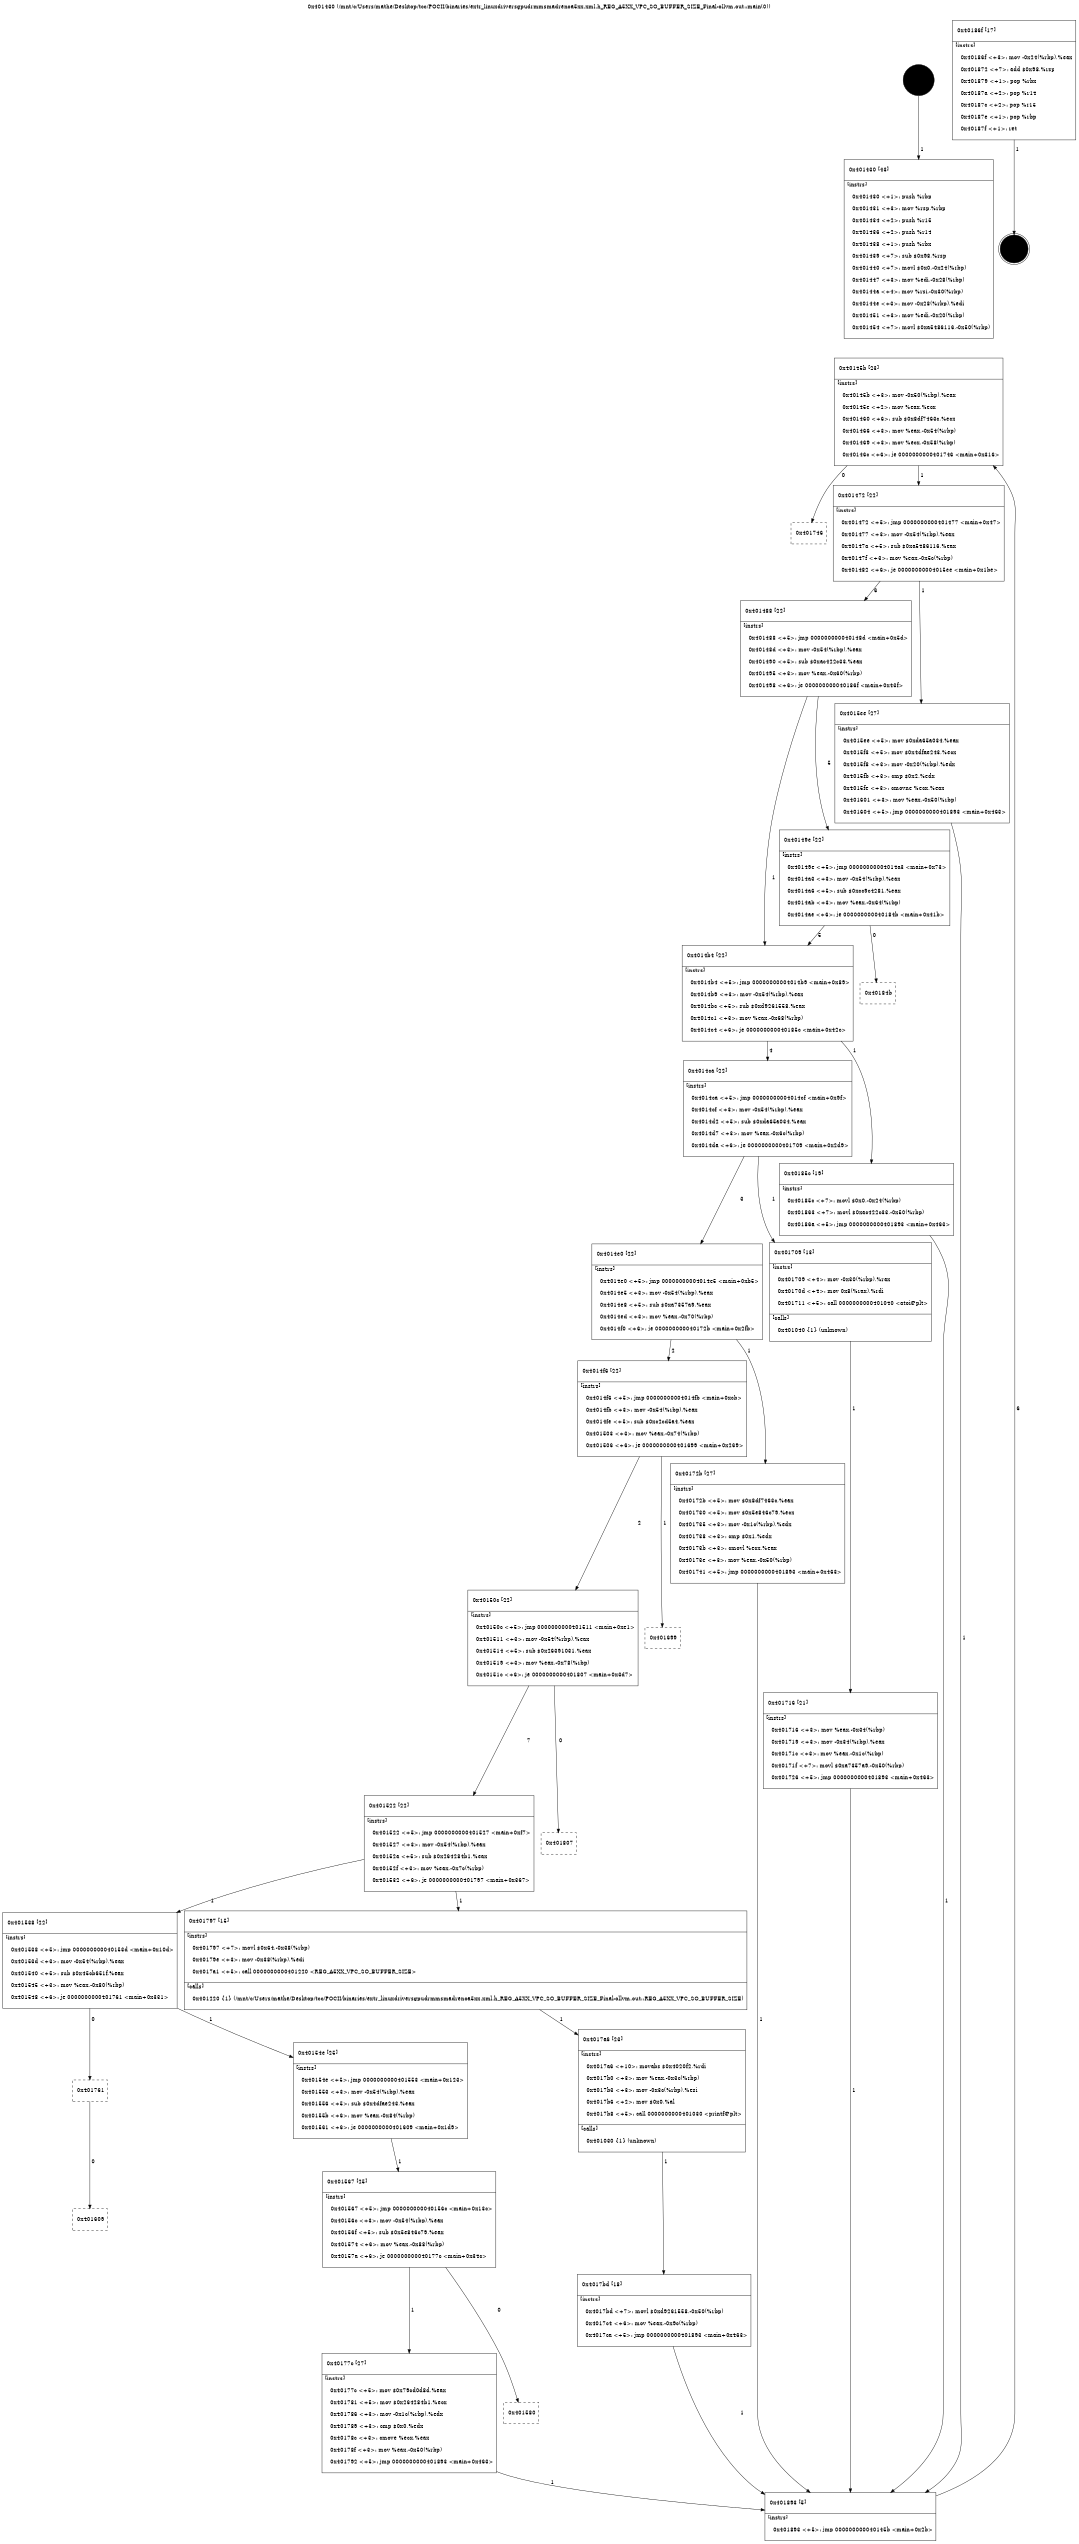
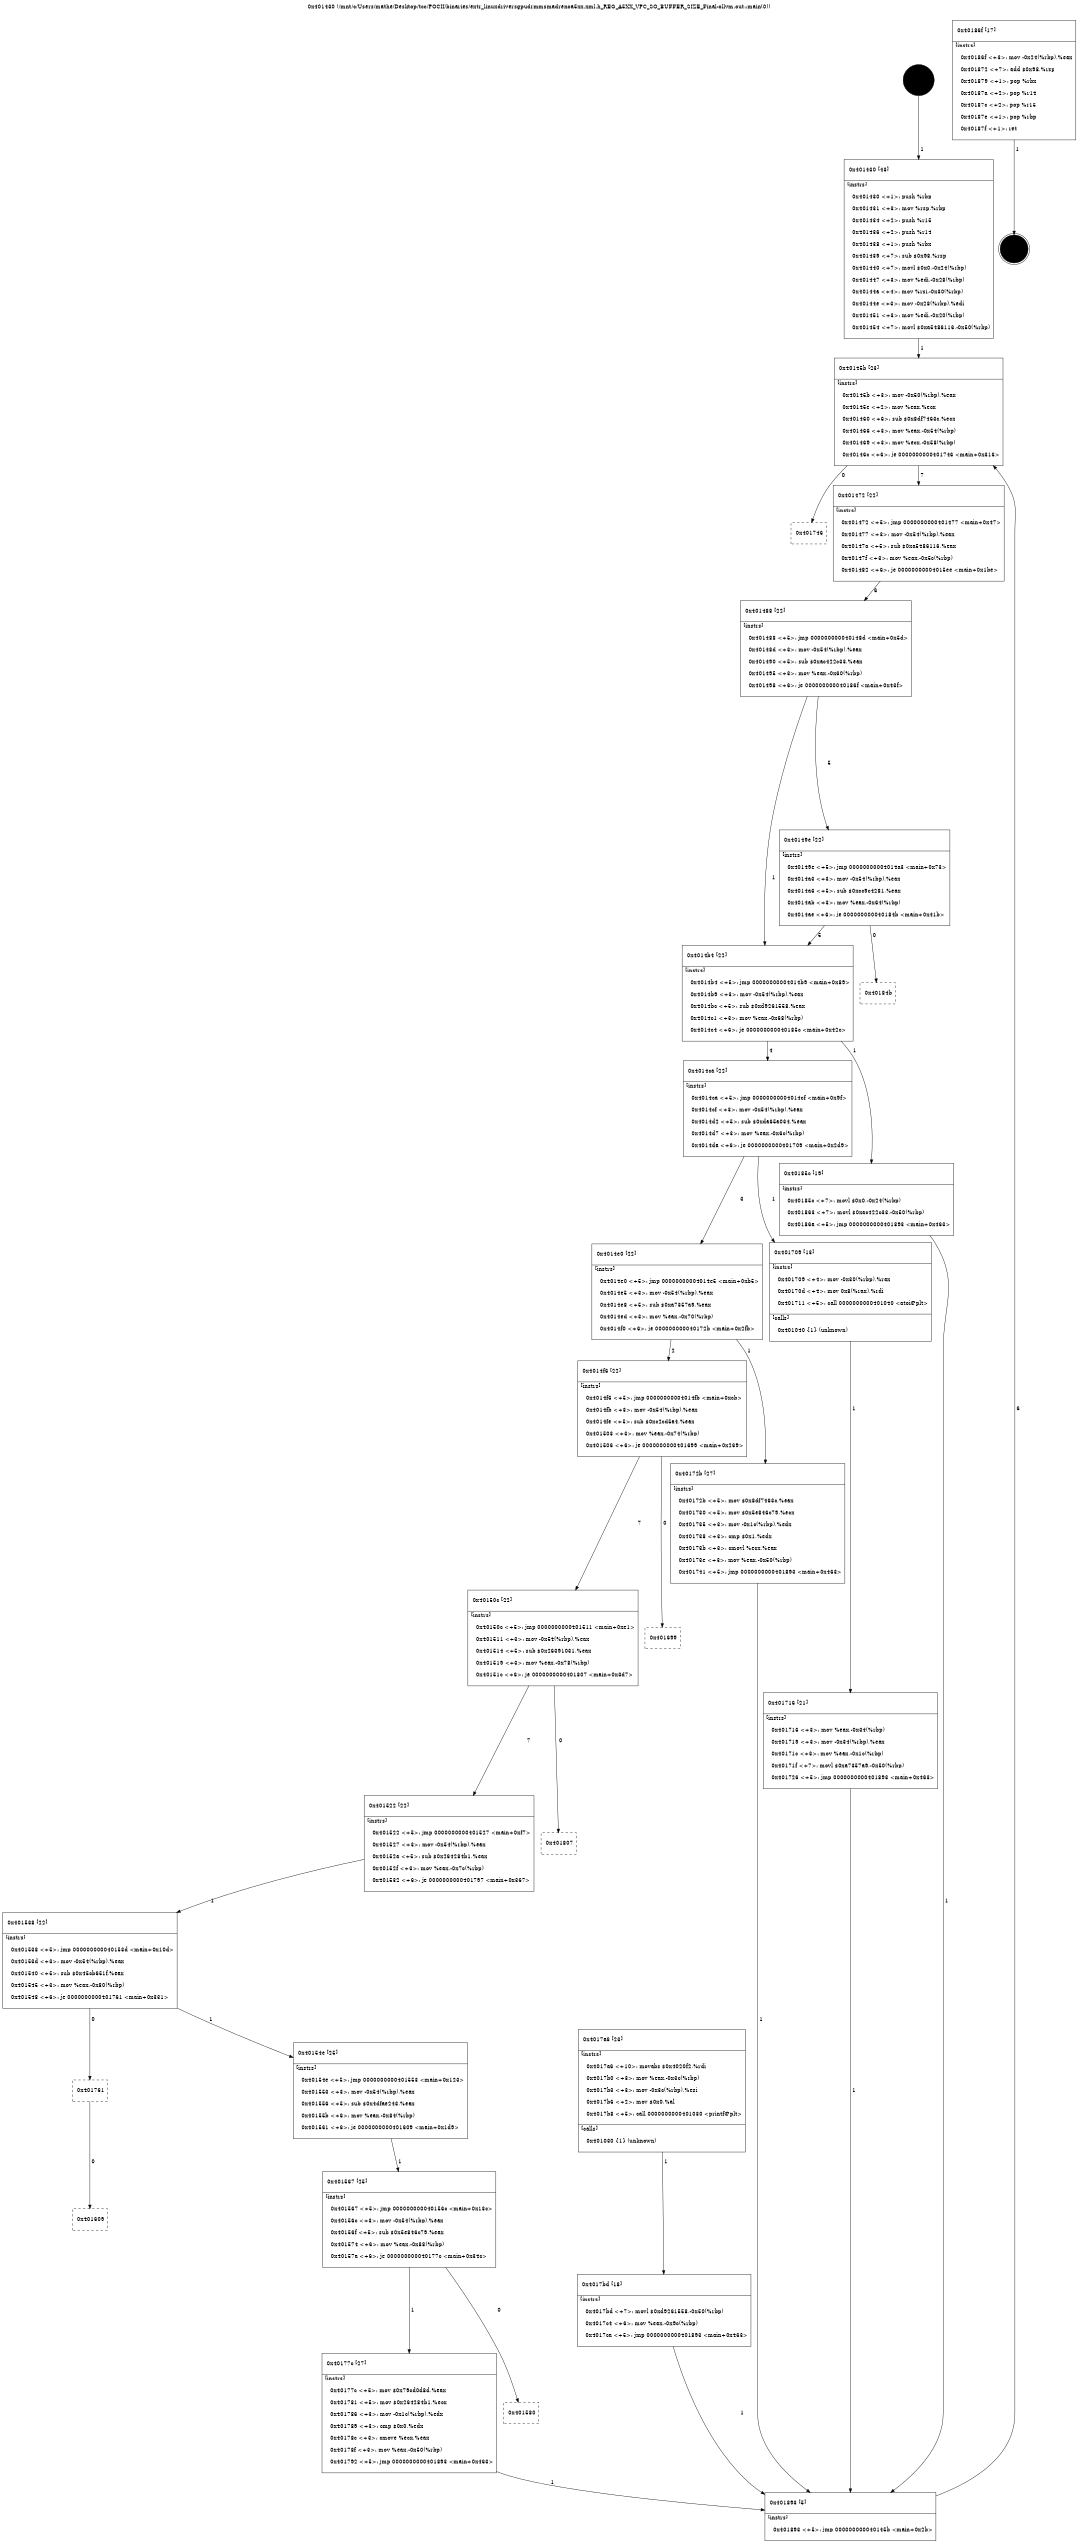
none -> (919, 346)
(921, 476) -> (921, 476)
(922, 763) -> none
(639, 1523) -> (639, 1523)
(664, 1523) -> (664, 1523)
(466, 1960) -> none
